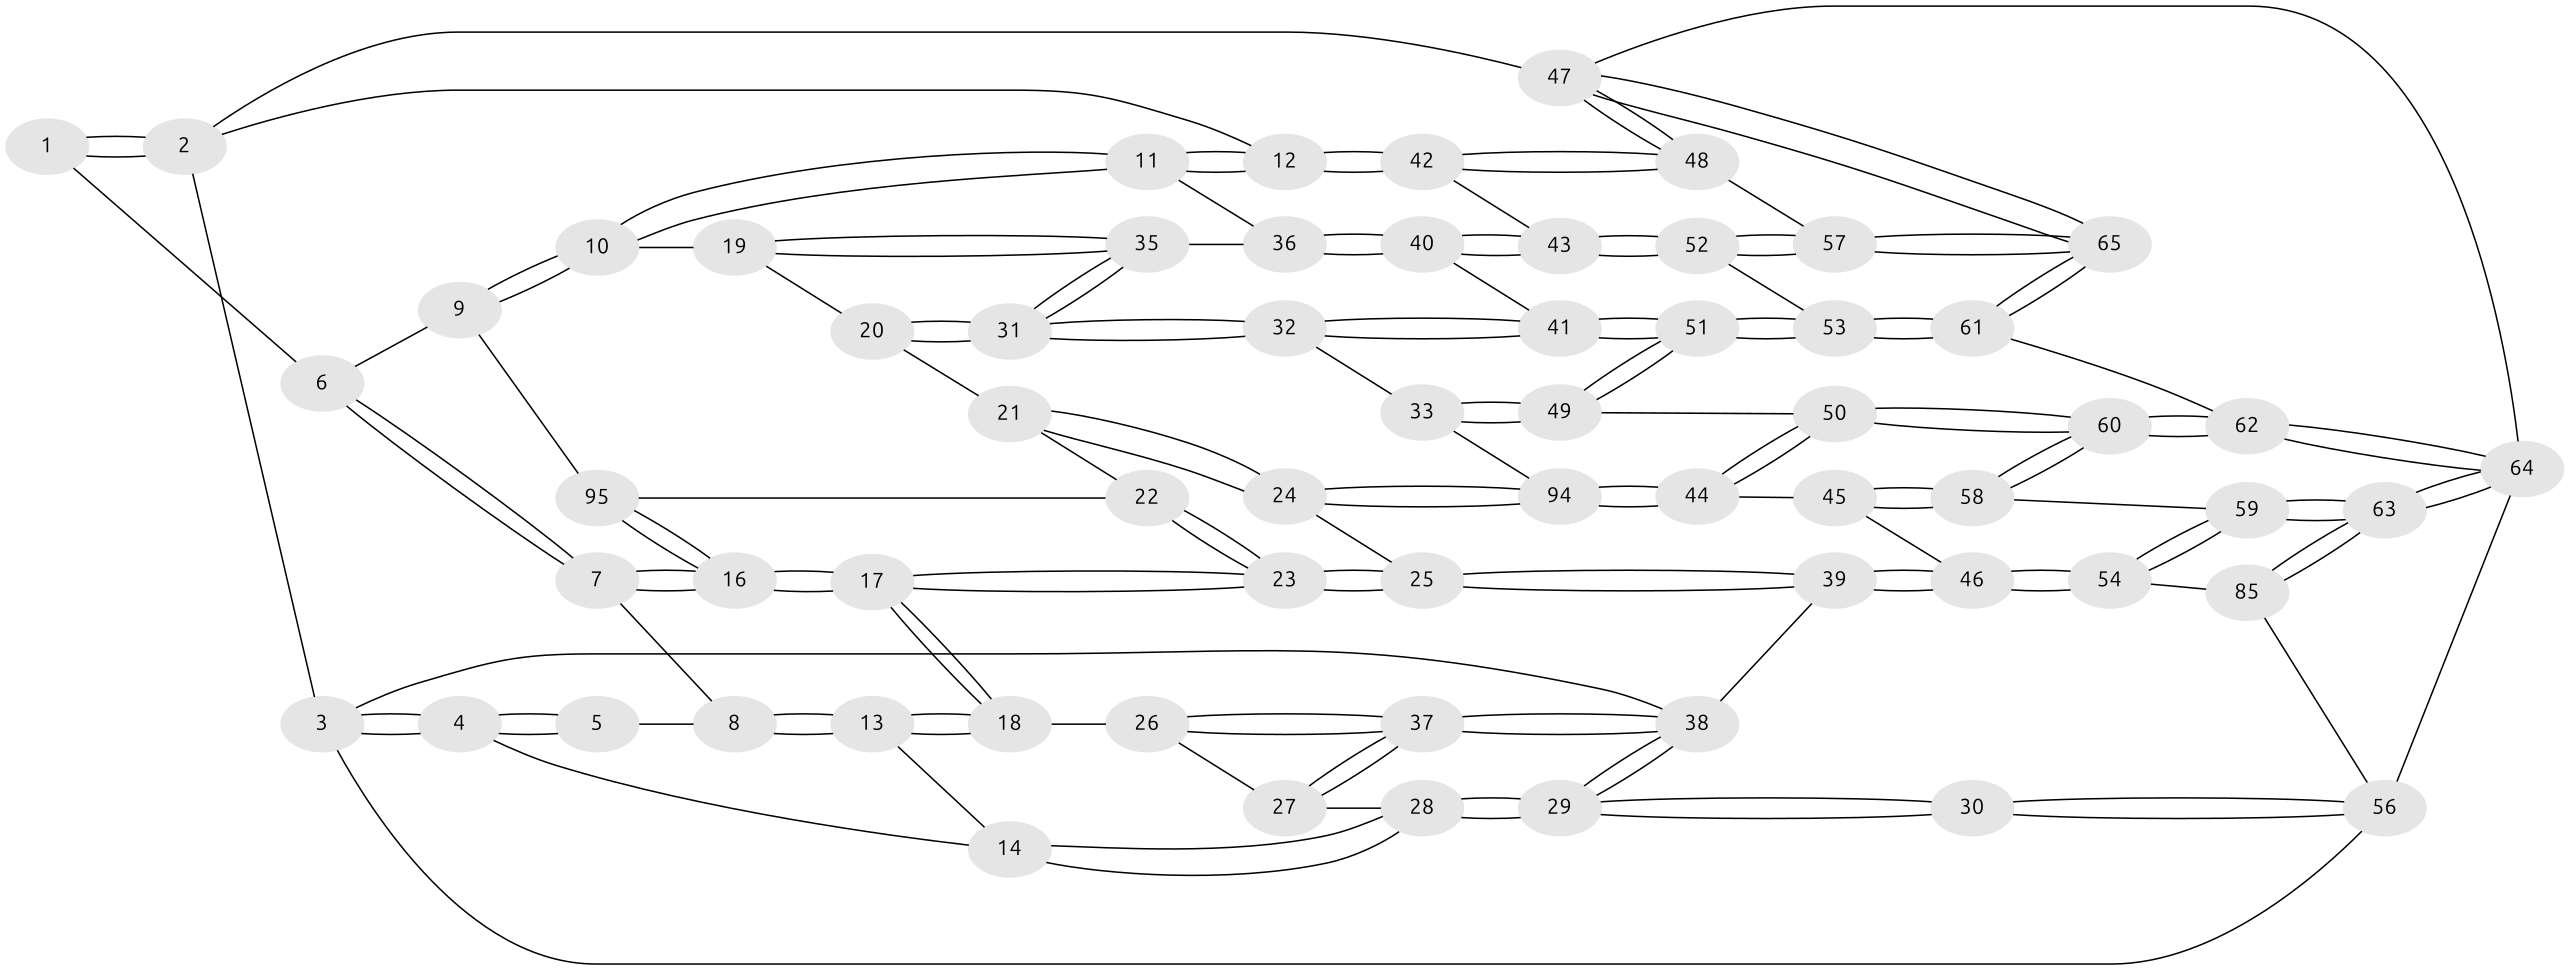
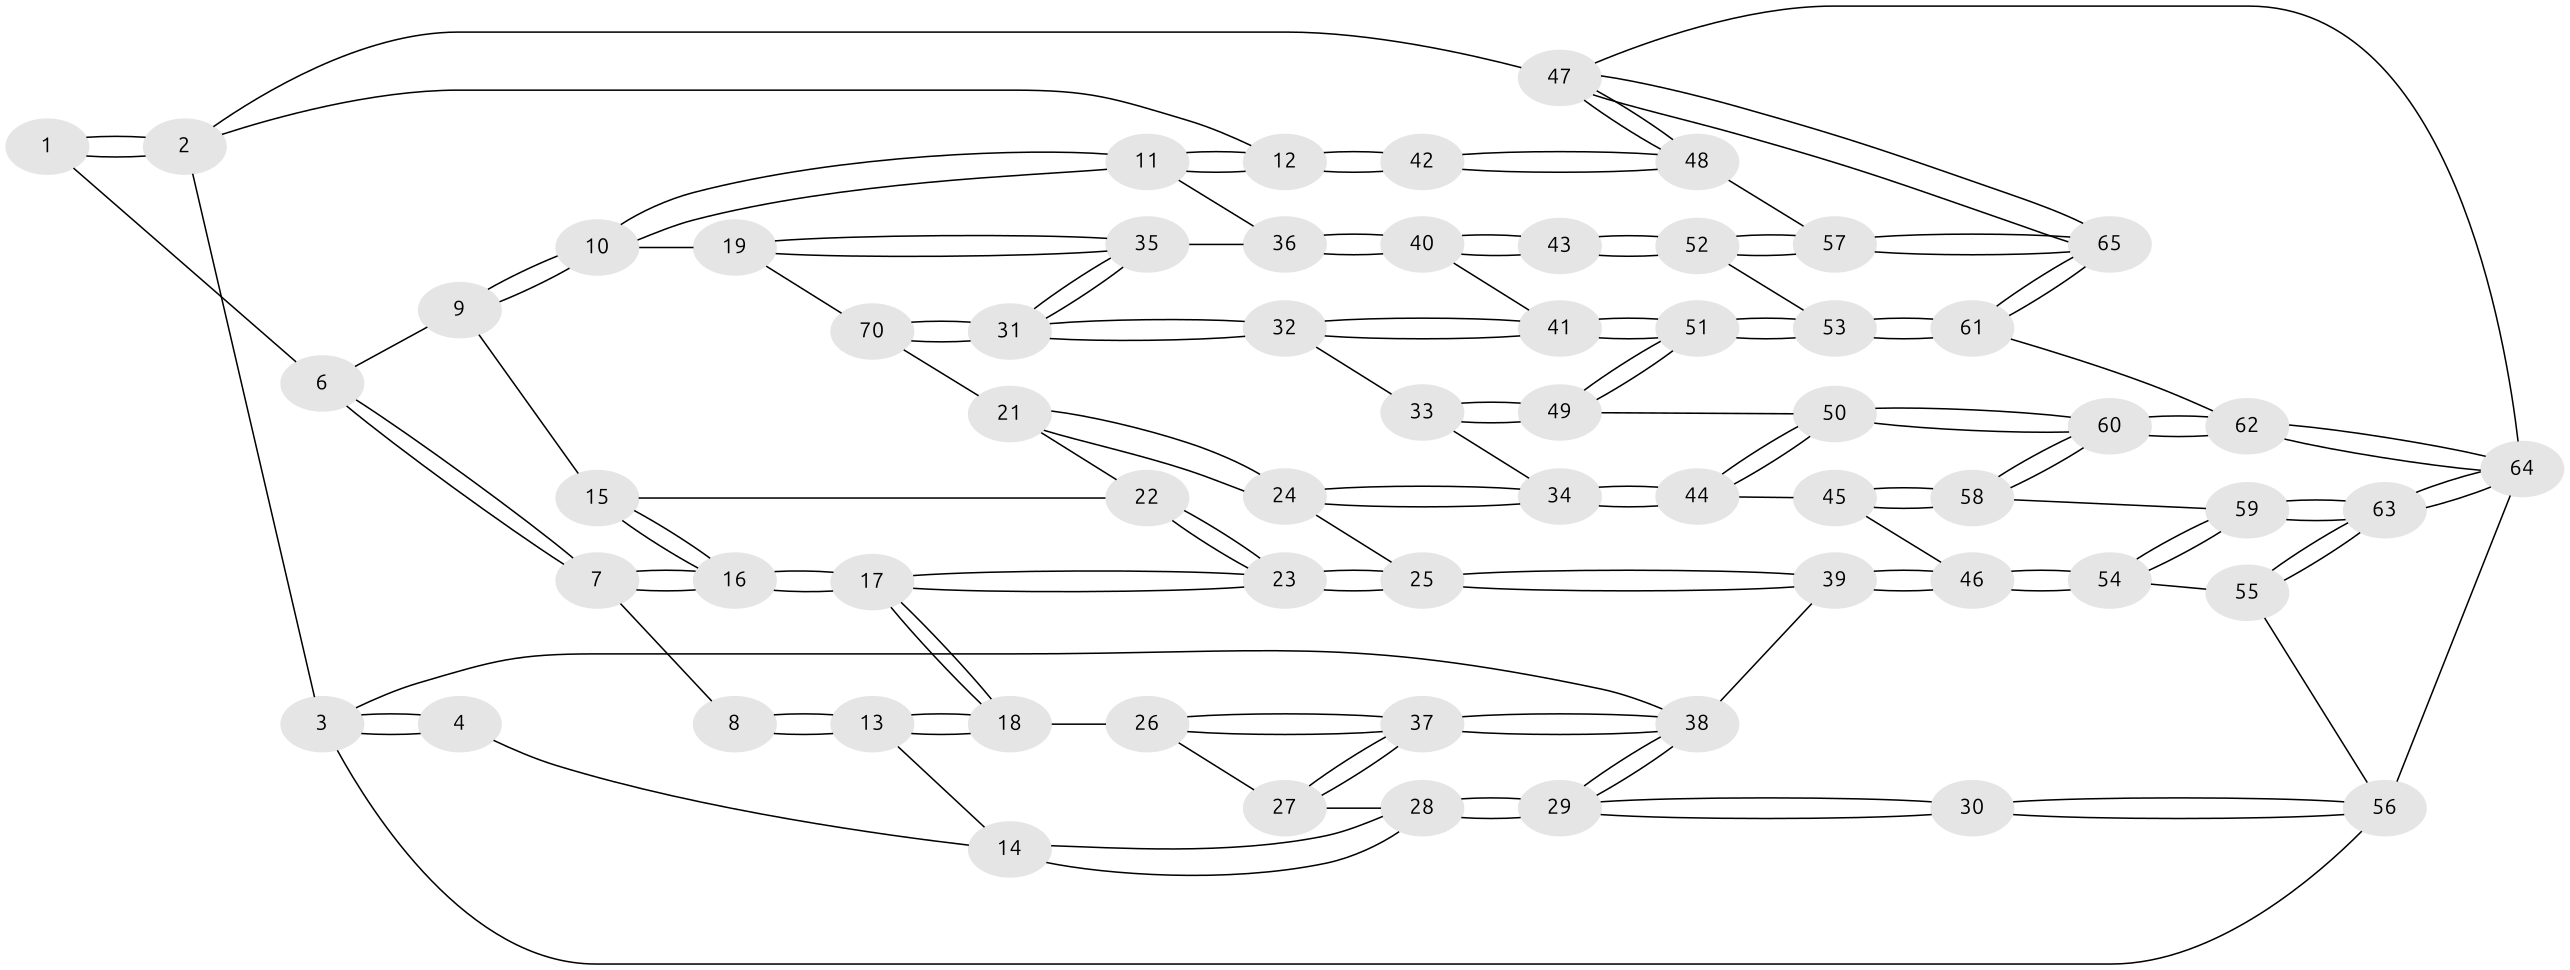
(1491, 204) -> none
(872, 332) -> (872, 332)
(1560, 497) -> (1560, 497)
(597, 498) -> (597, 498)
(2247, 593) -> (2247, 593)
(597, 724) -> none
